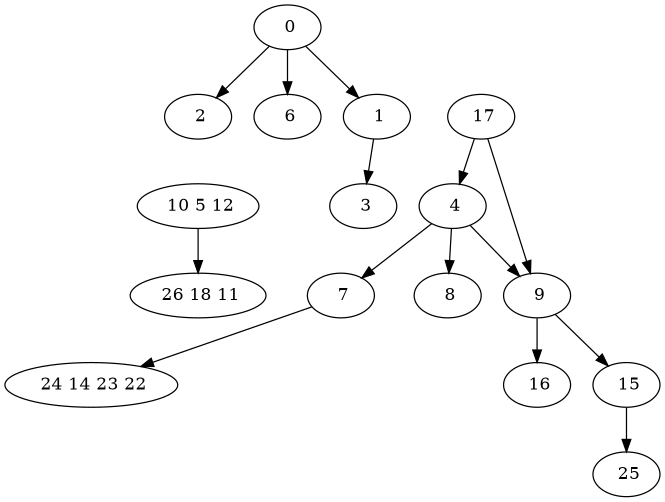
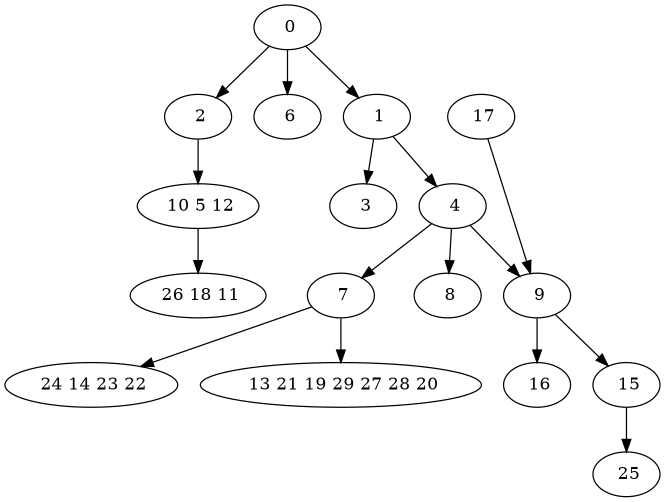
none -> (198, 155)
(469, 156) -> (411, 157)
none -> (341, 385)
